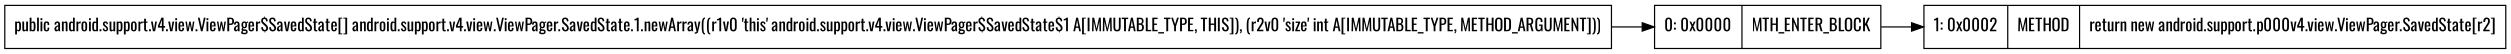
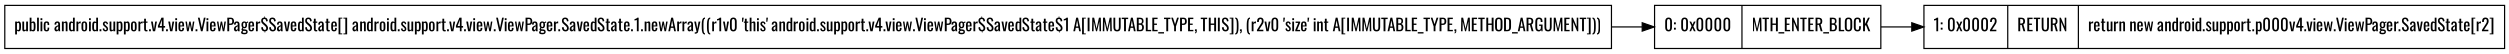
(2044, 26) -> (2043, 26)
